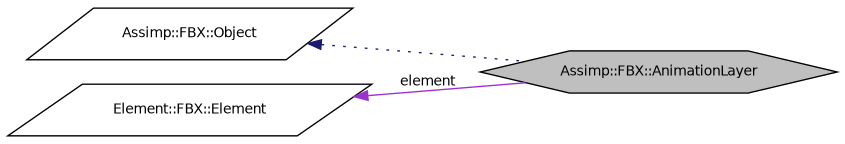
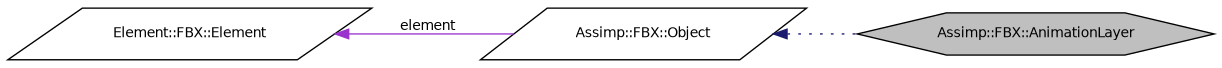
(447, 89) -> (431, 34)
